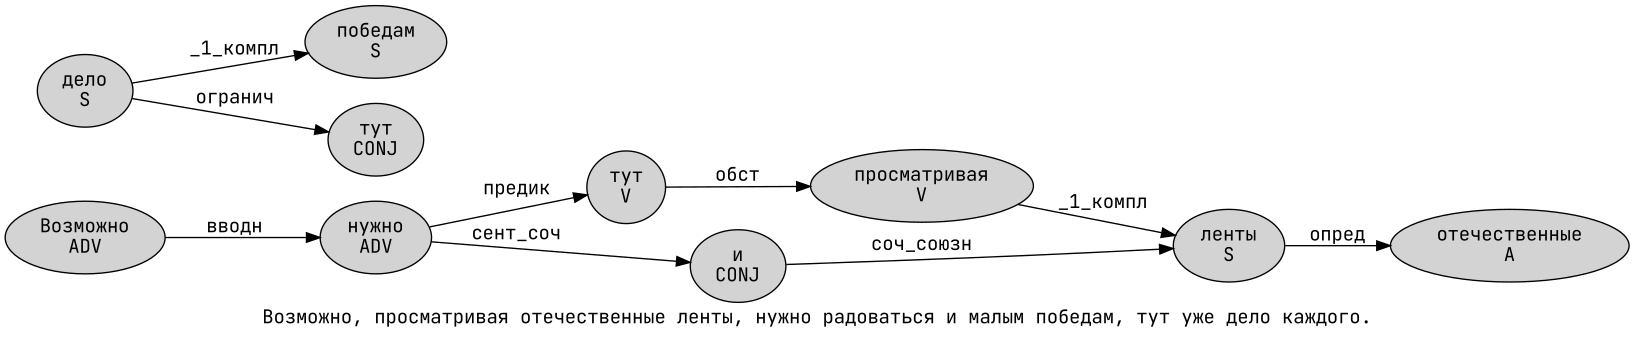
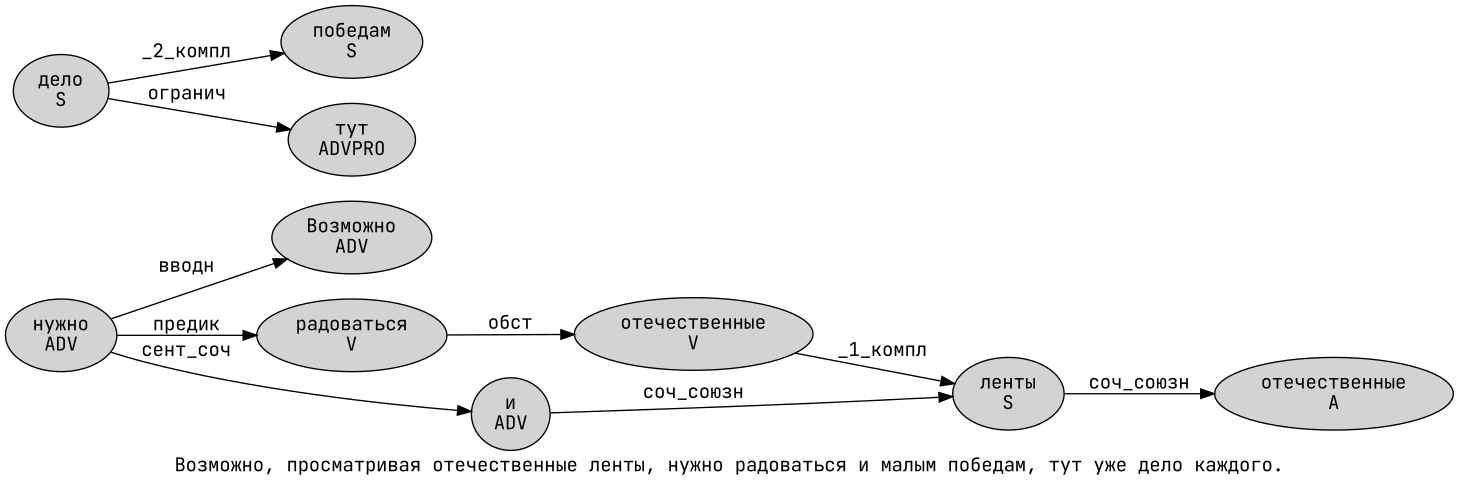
(235, 49) -> (187, 52)
(376, 140) -> (352, 140)
(922, 186) -> (694, 334)
(626, 187) -> (352, 335)
(1338, 235) -> (1140, 384)
(236, 238) -> (193, 291)
(738, 266) -> (511, 414)
